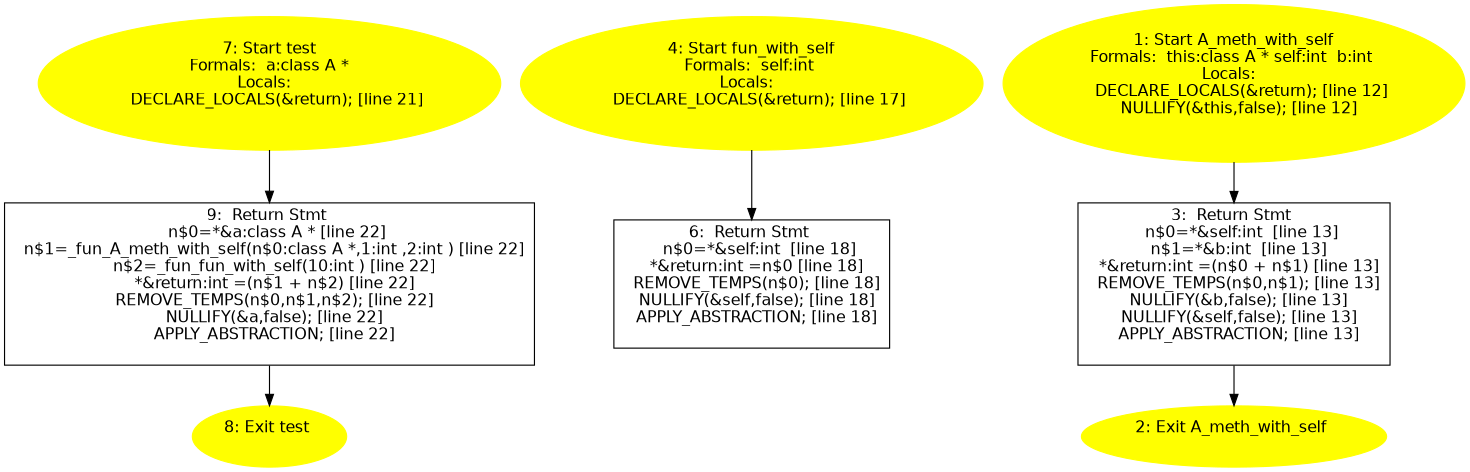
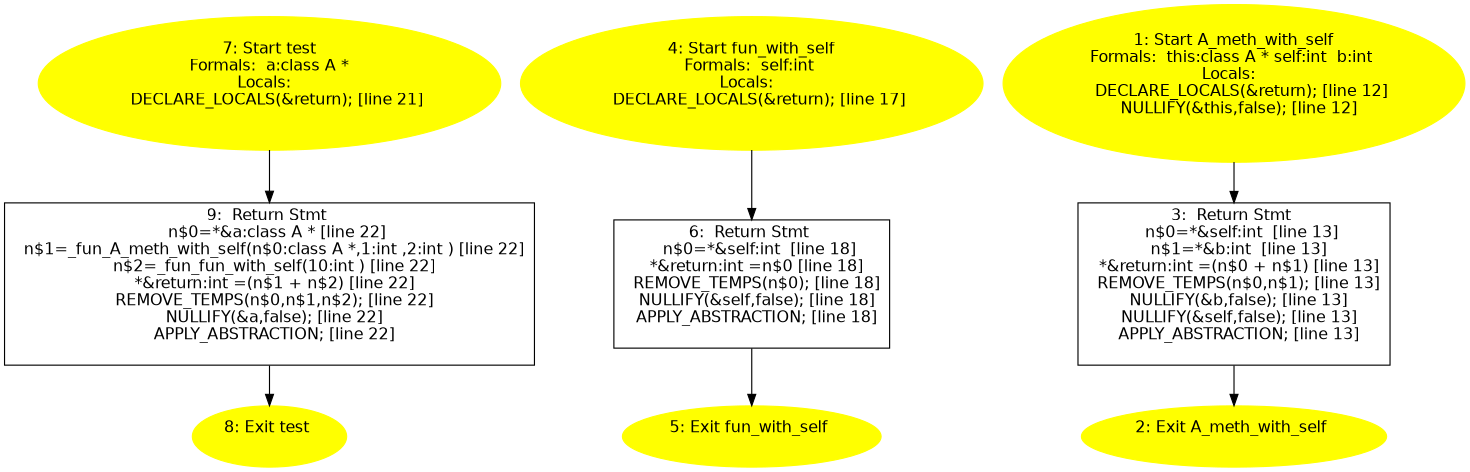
none -> (752, 436)
